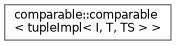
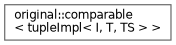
(88, 22) -> (88, 22)
